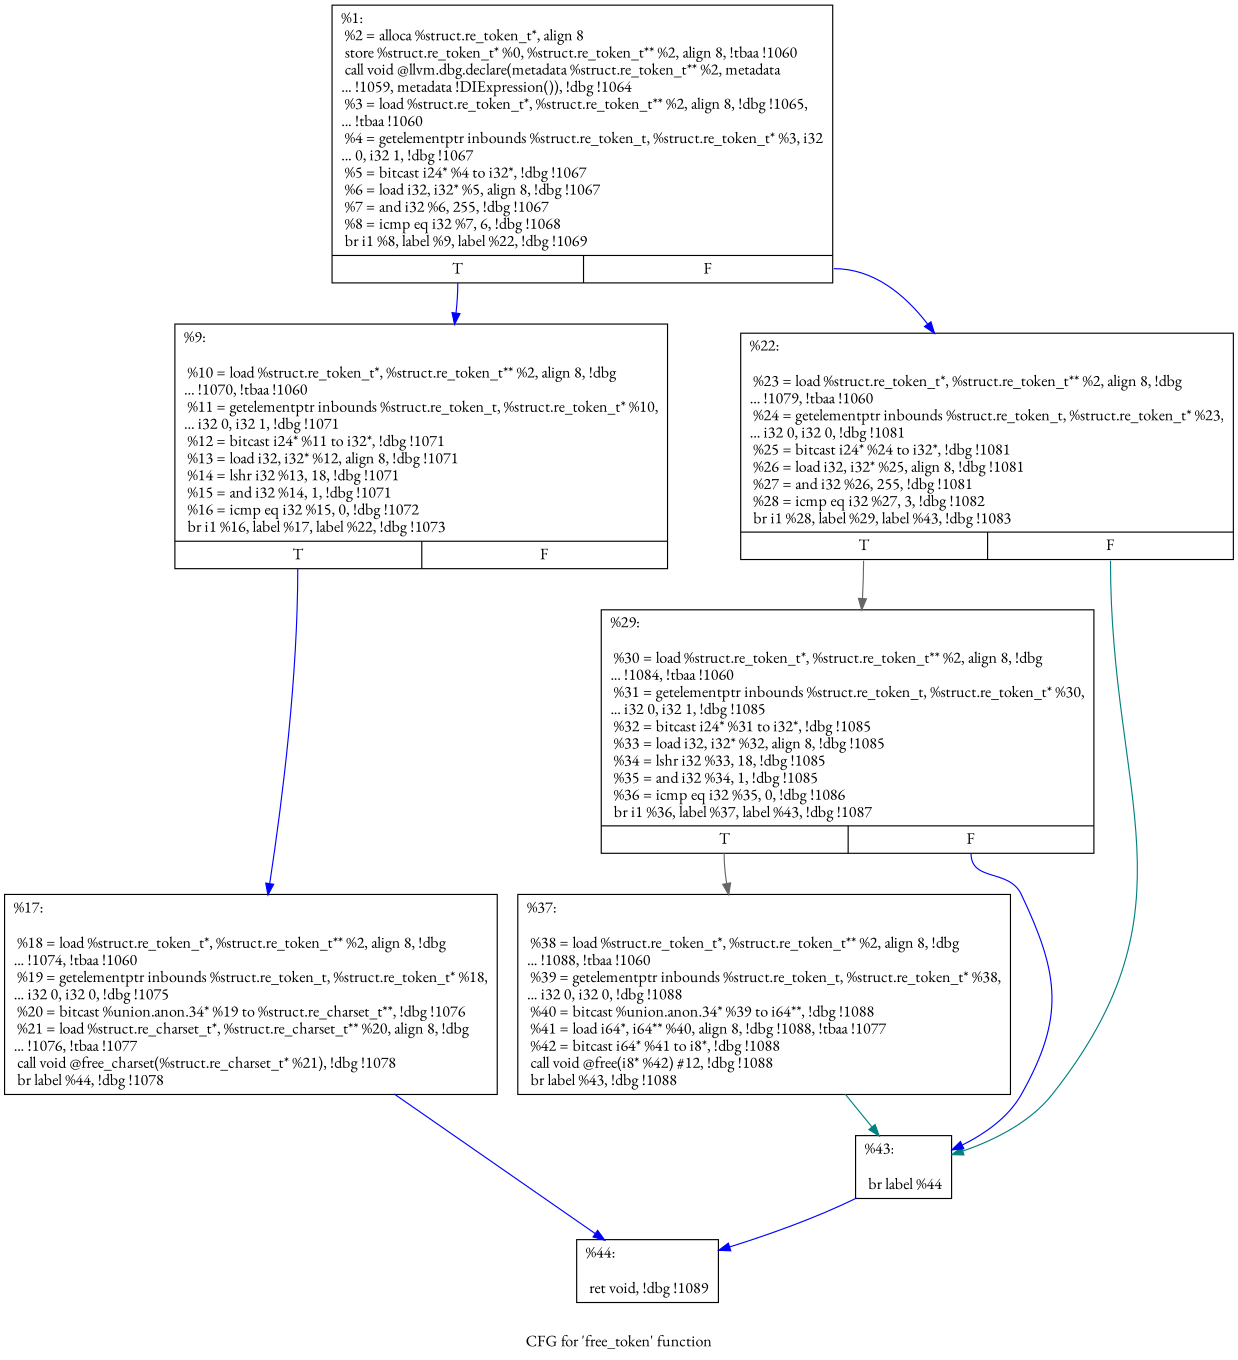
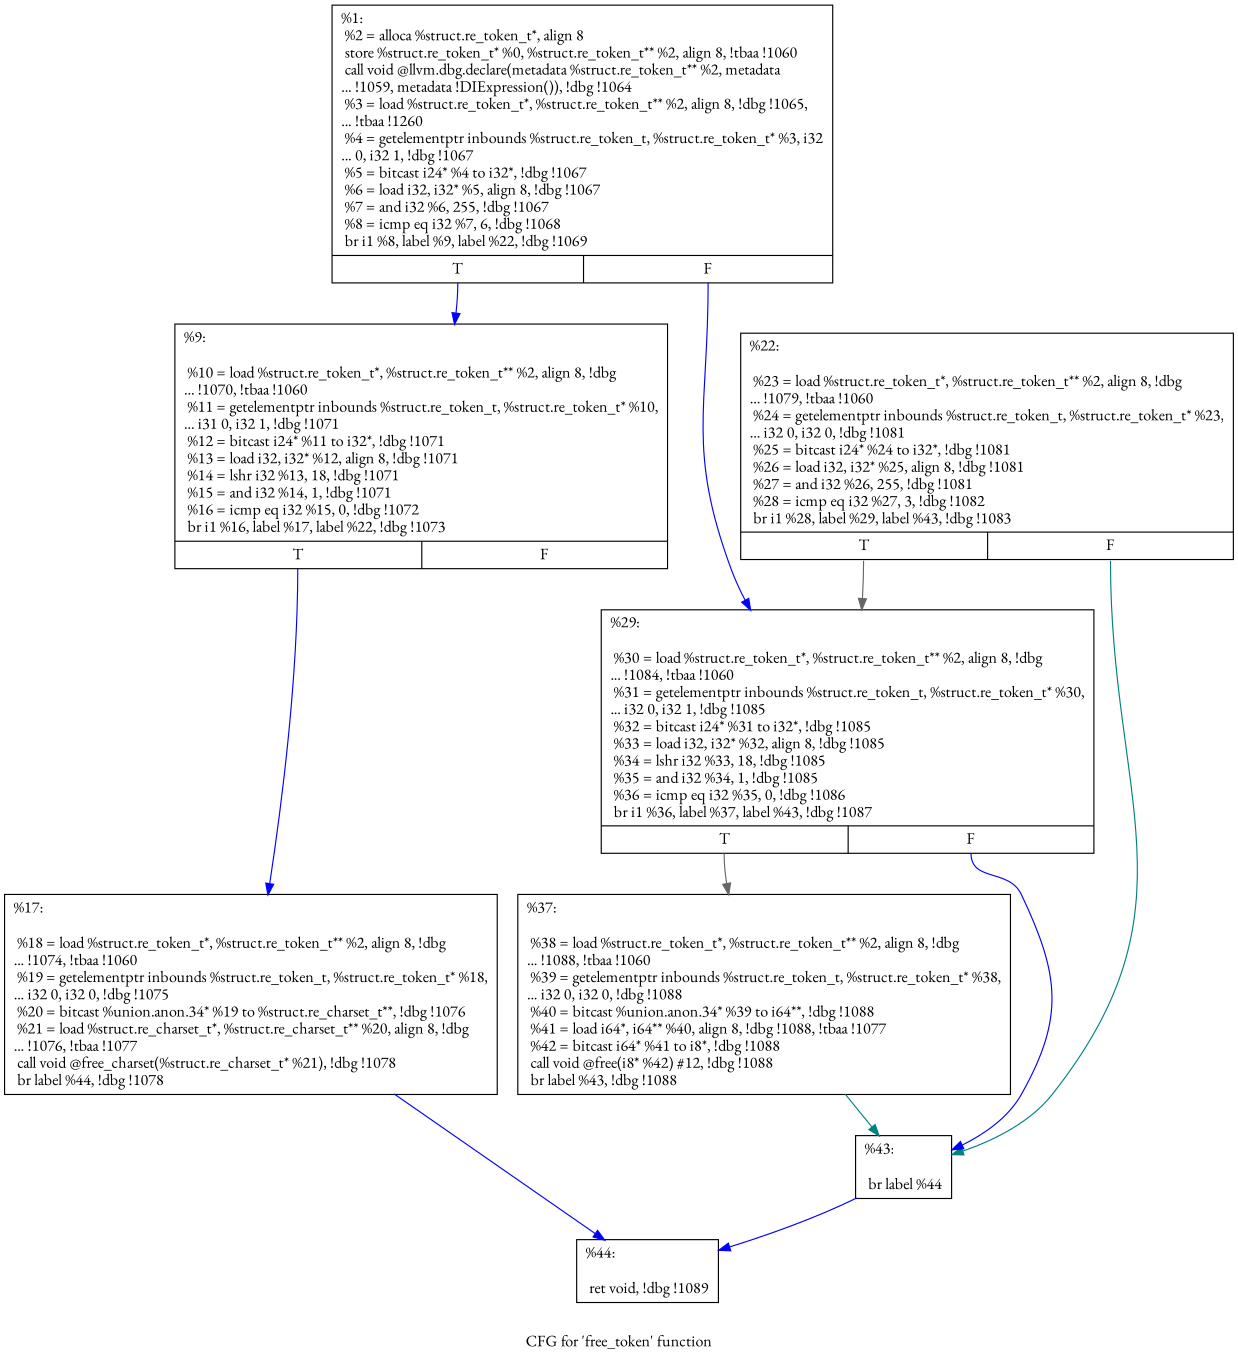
(382, 121) -> (382, 121)
(887, 285) -> (704, 445)
(262, 424) -> (262, 424)
